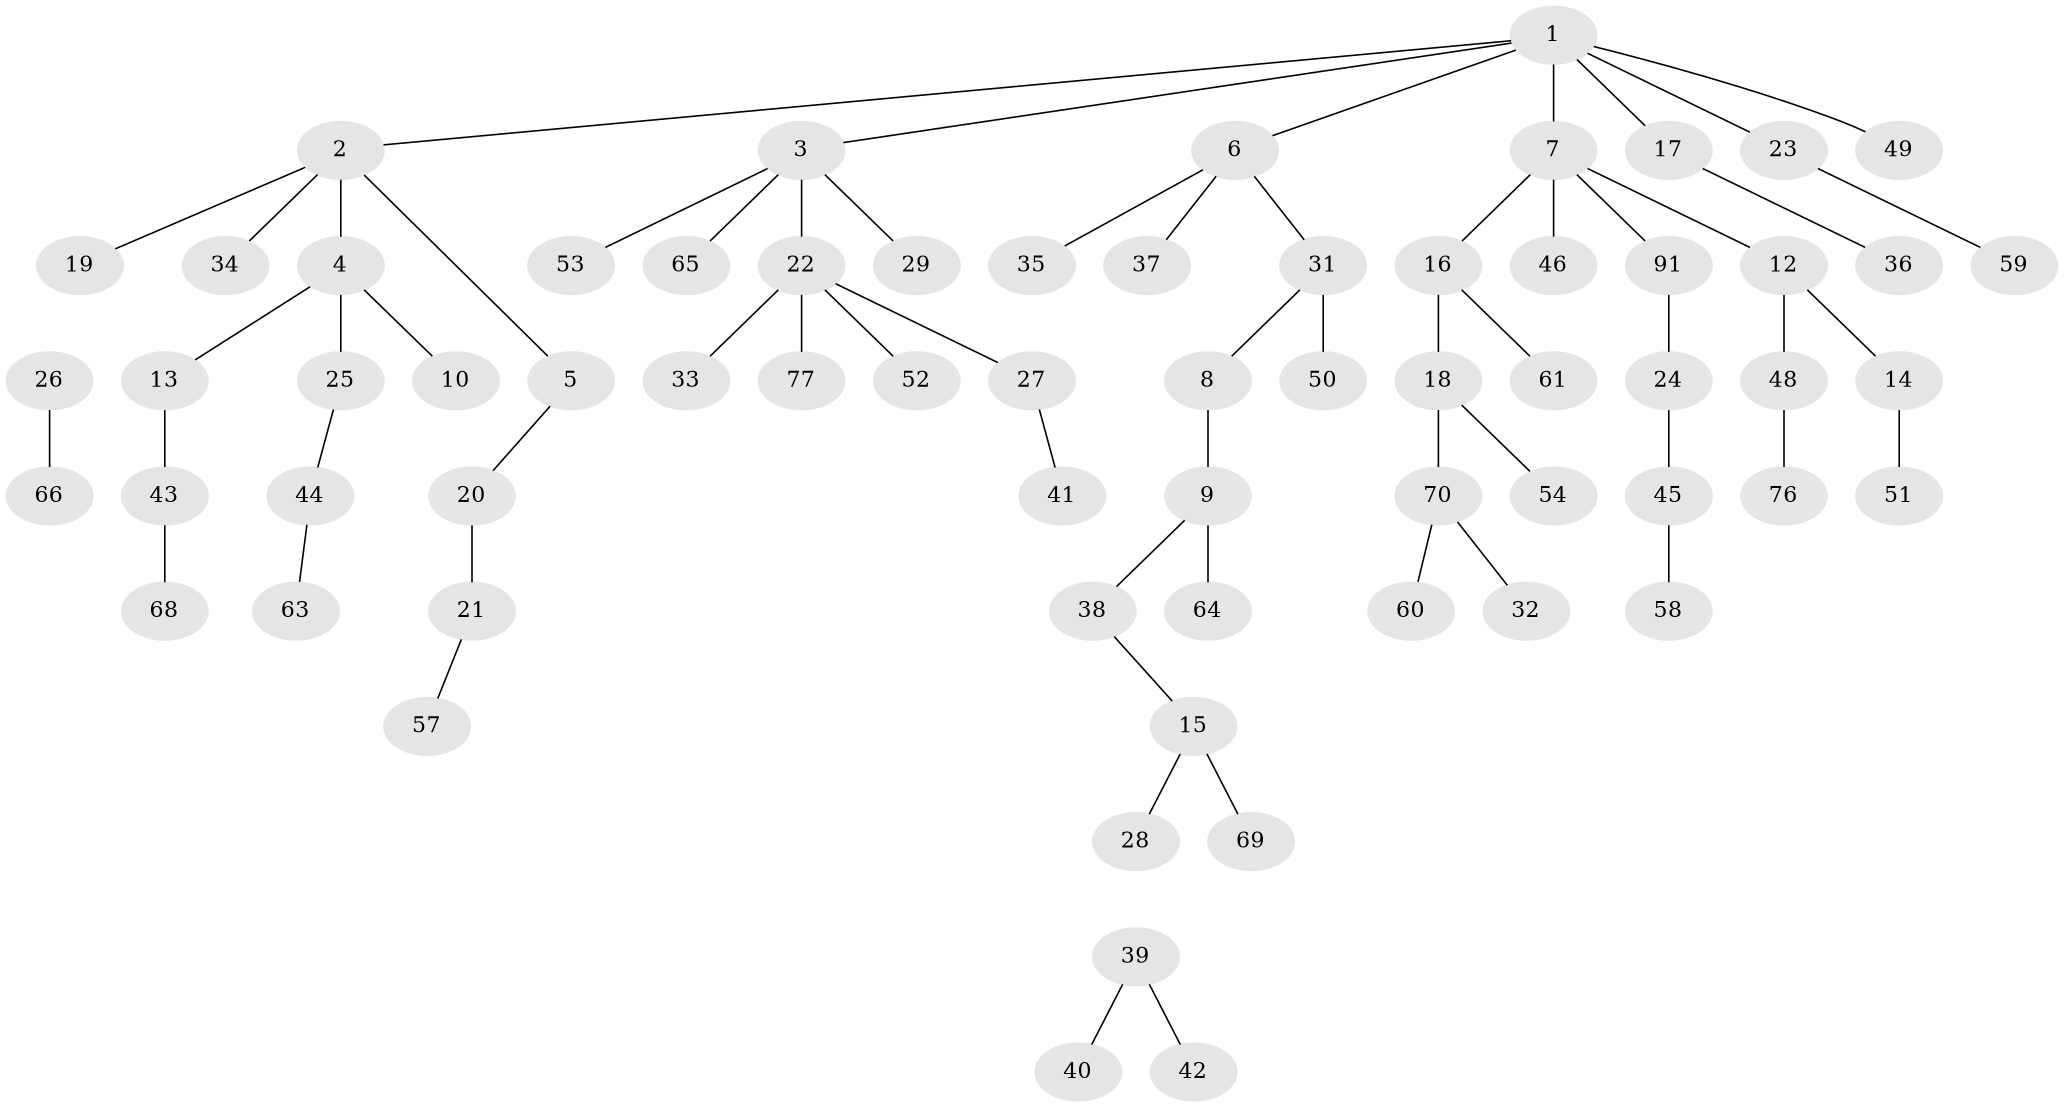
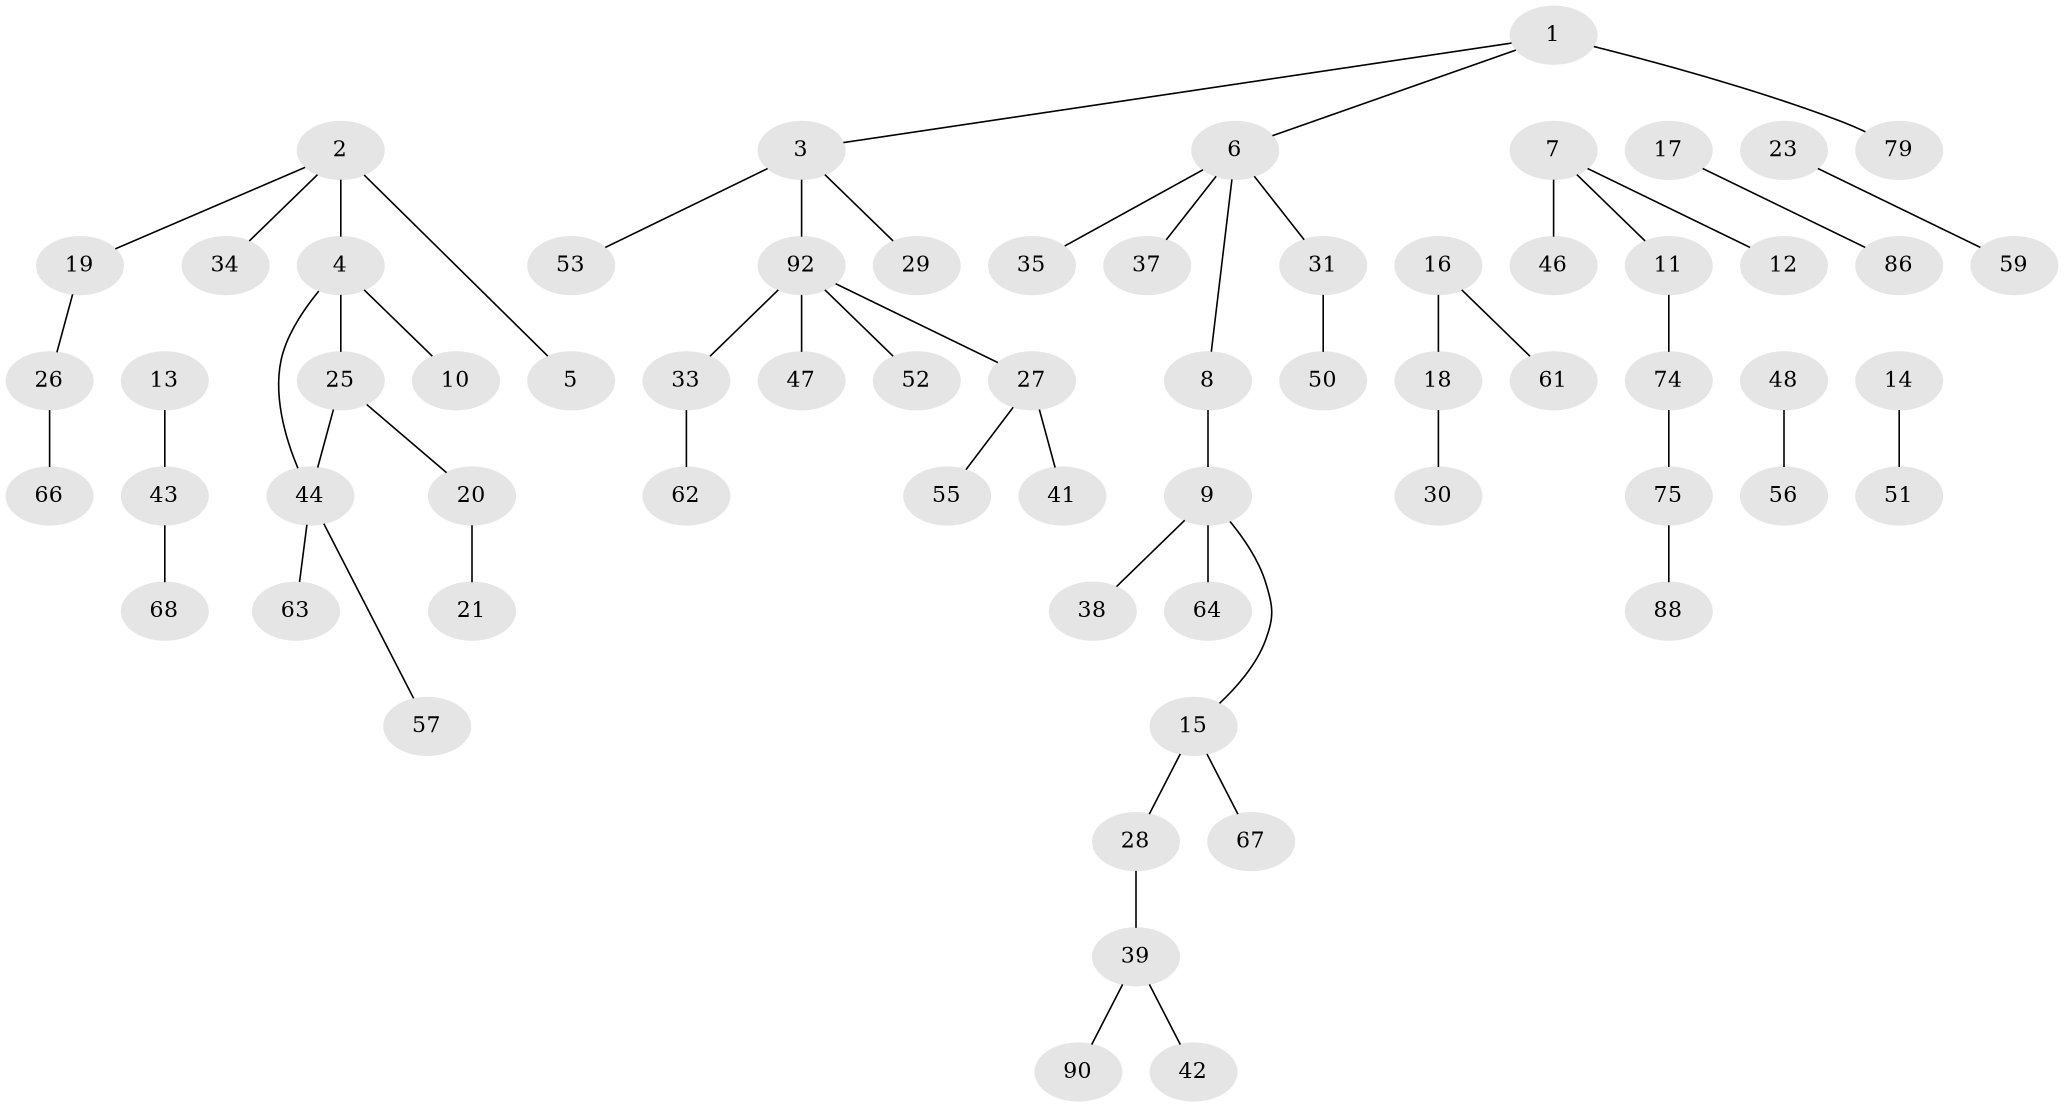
(947, 93) -> none
(1554, 93) -> none
(1611, 93) -> none
(1669, 93) -> none
(1899, 150) -> (1899, 150)
(1496, 208) -> none
(686, 266) -> none
(802, 266) -> (802, 266)
(1669, 266) -> (1669, 266)
(1899, 266) -> (1899, 266)
none -> (65, 323)
(253, 323) -> (279, 376)
(1266, 323) -> (1222, 266)
(1784, 323) -> none
(1841, 323) -> none
(802, 381) -> (802, 381)
(1669, 381) -> (1669, 381)
(522, 438) -> (407, 439)
none -> (686, 496)
none -> (947, 496)
(1438, 496) -> (1438, 496)
(1554, 496) -> none
(1669, 496) -> (1669, 496)
(1784, 496) -> (1784, 496)
(1411, 611) -> none
(1526, 611) -> none
(1669, 611) -> (1669, 611)
(450, 669) -> (369, 611)
(1143, 669) -> (1272, 615)
(1251, 842) -> (1251, 842)
none -> (1136, 899)
(1078, 1072) -> (1078, 1072)
